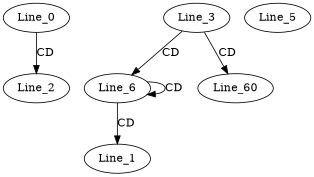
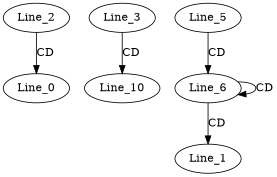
(36, 49) -> (36, 49)
(160, 50) -> (208, 49)
(236, 88) -> (122, 88)
